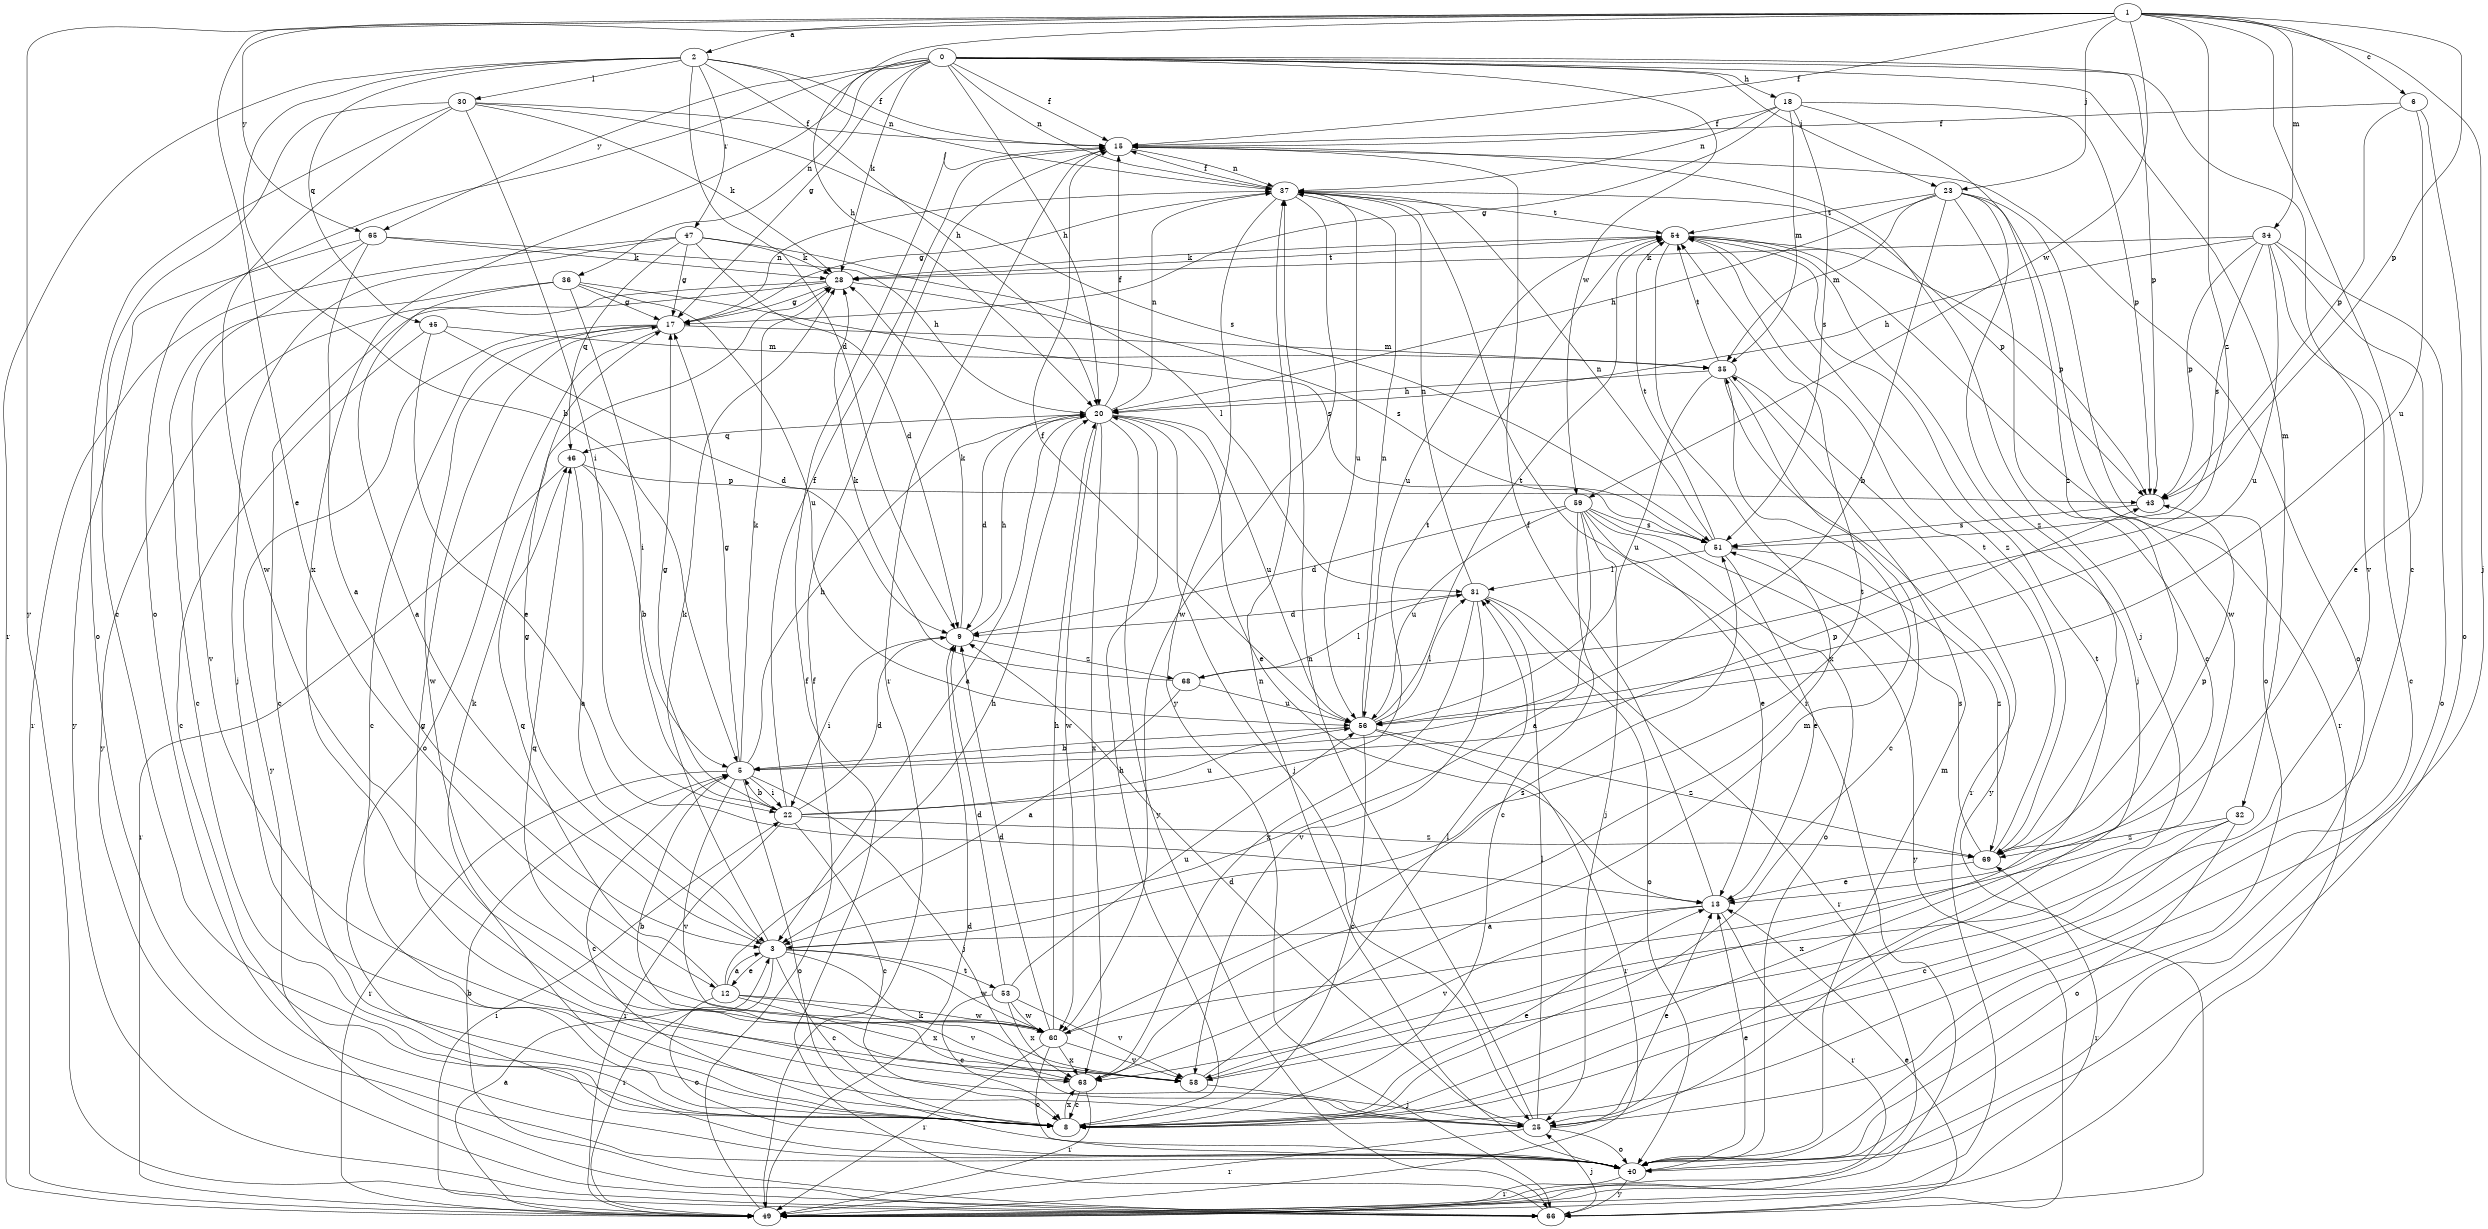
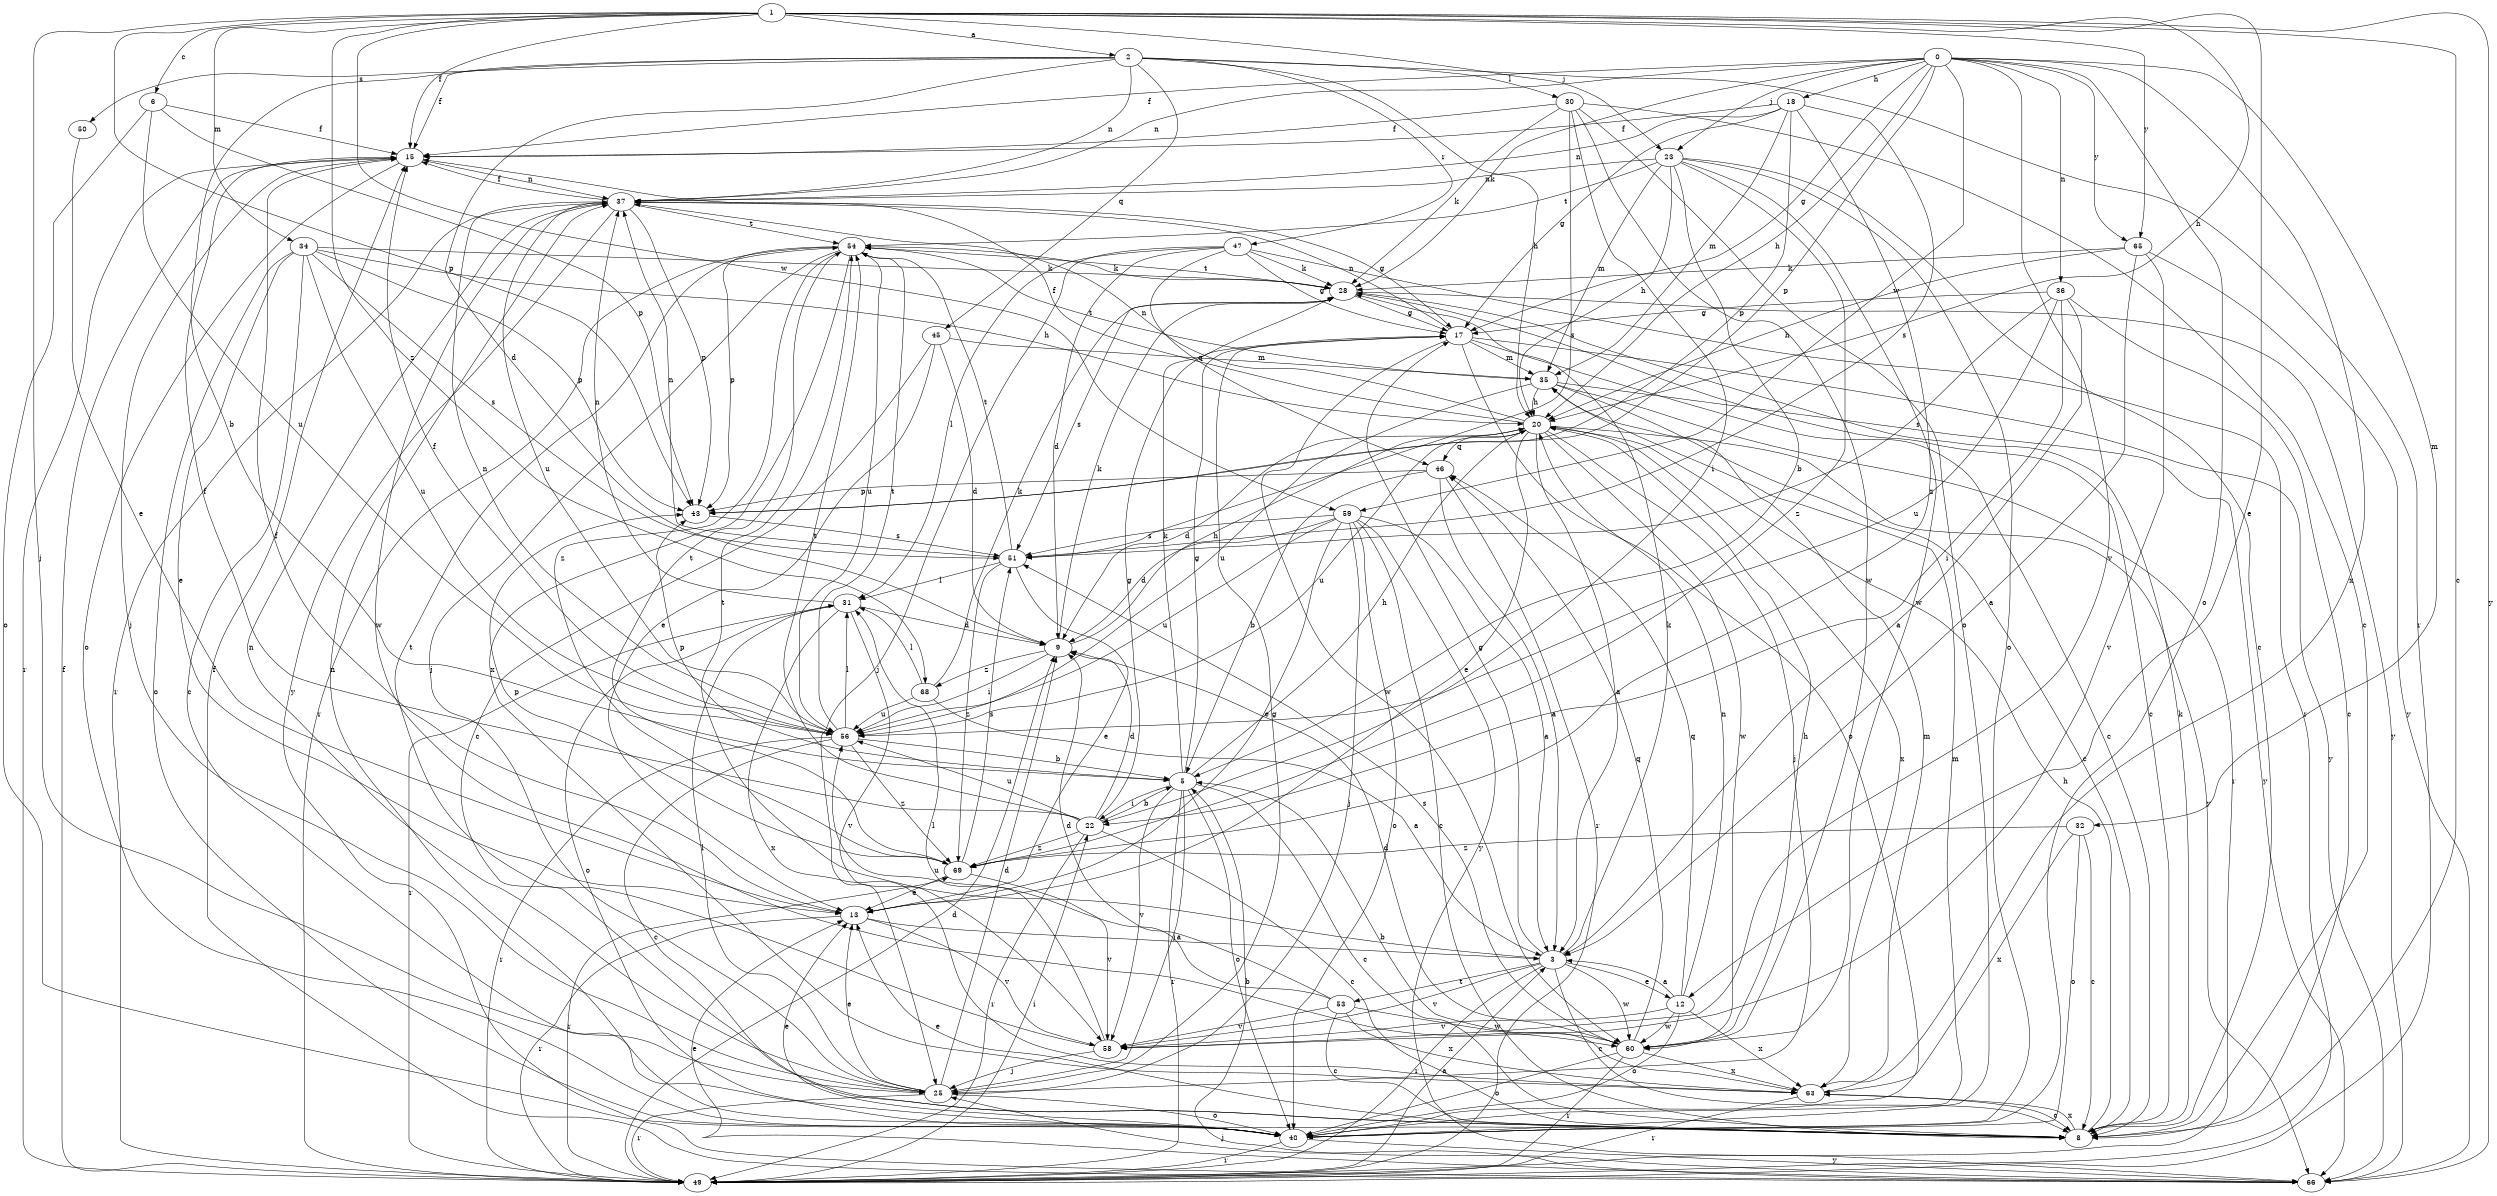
none -> (83, 130)
none -> (1149, 192)
(842, 689) -> (956, 697)
(994, 704) -> (1724, 715)
(921, 1016) -> (1435, 1004)
(1121, 1060) -> (1080, 908)
